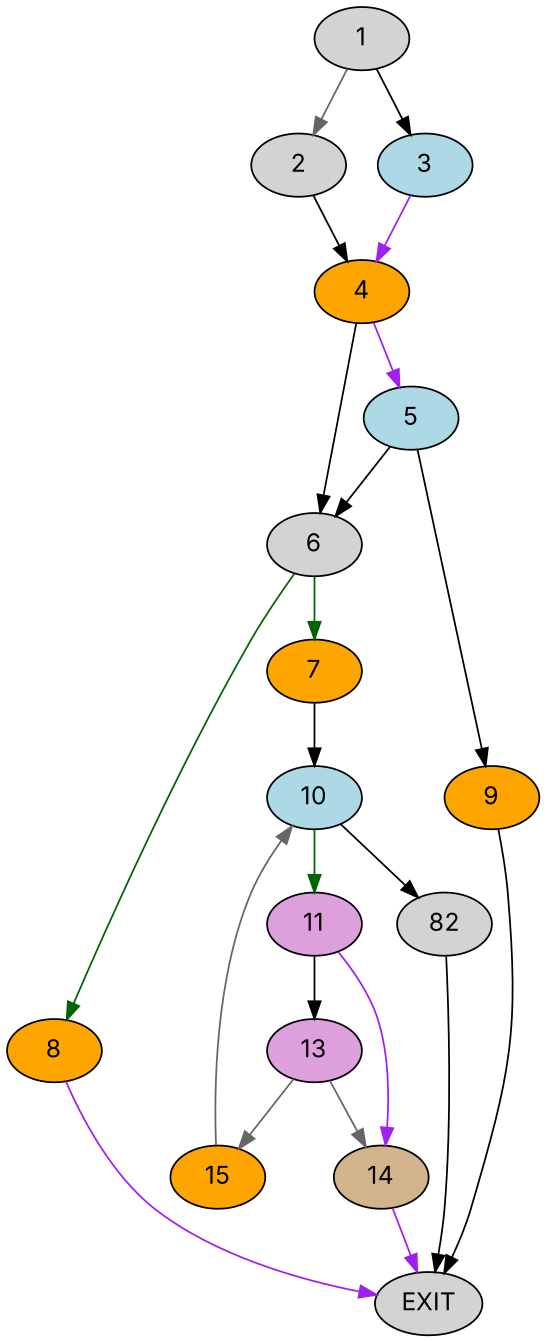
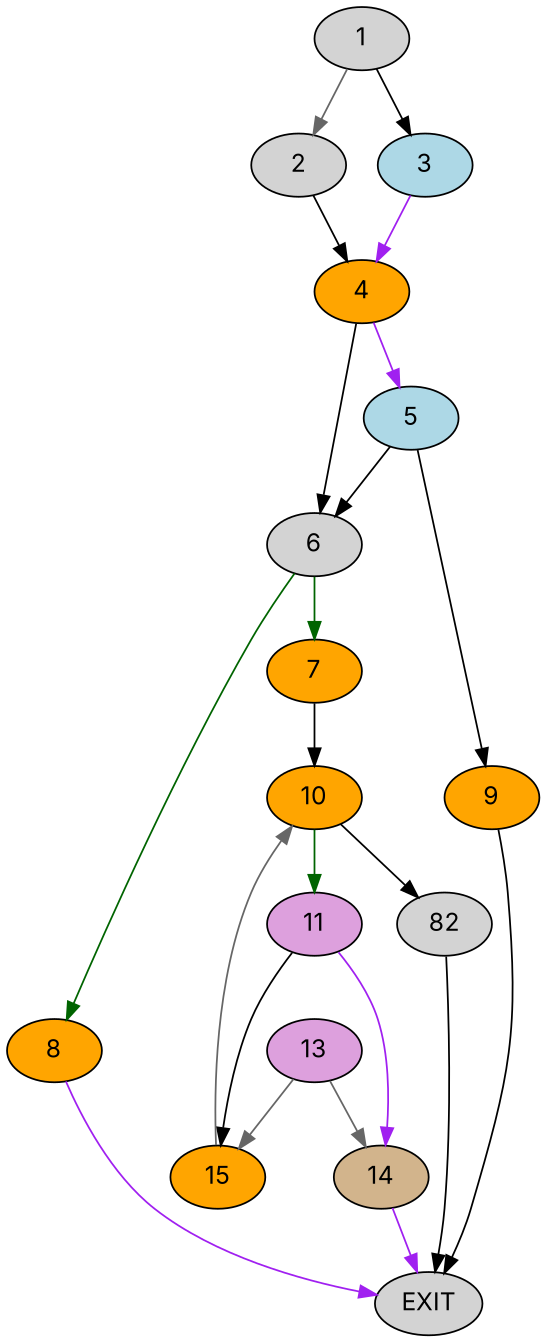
(314, 798) -> (314, 798)
(314, 979) -> (245, 1035)
